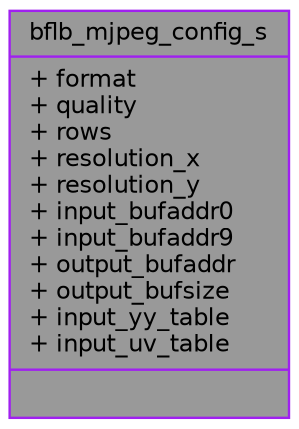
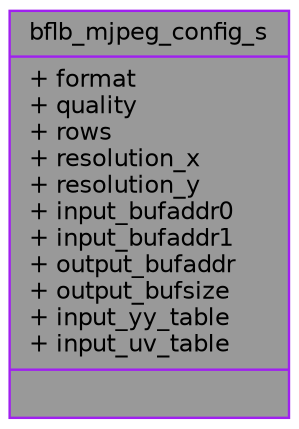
(131, 238) -> (131, 238)
